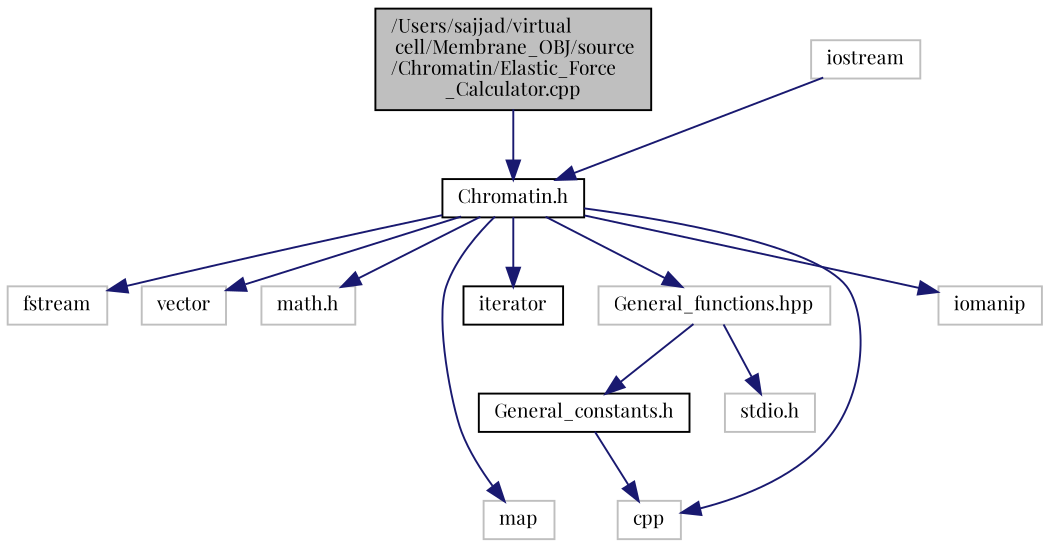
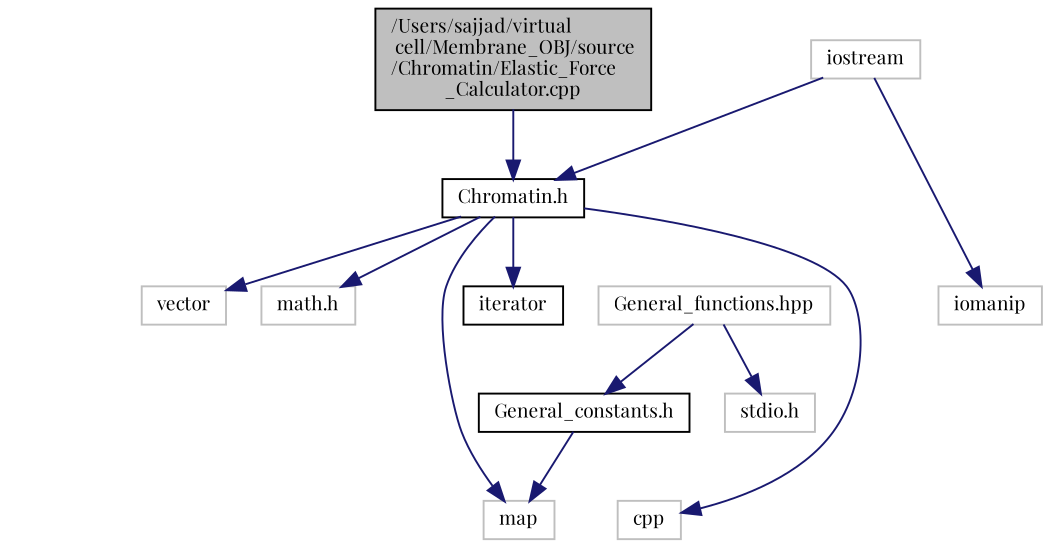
(605, 247) -> none
(735, 248) -> (924, 174)
(57, 305) -> none
(612, 458) -> (557, 458)
